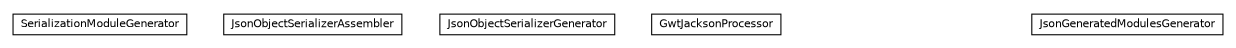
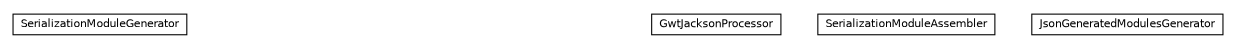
(313, 24) -> none
(527, 24) -> none
none -> (906, 24)
